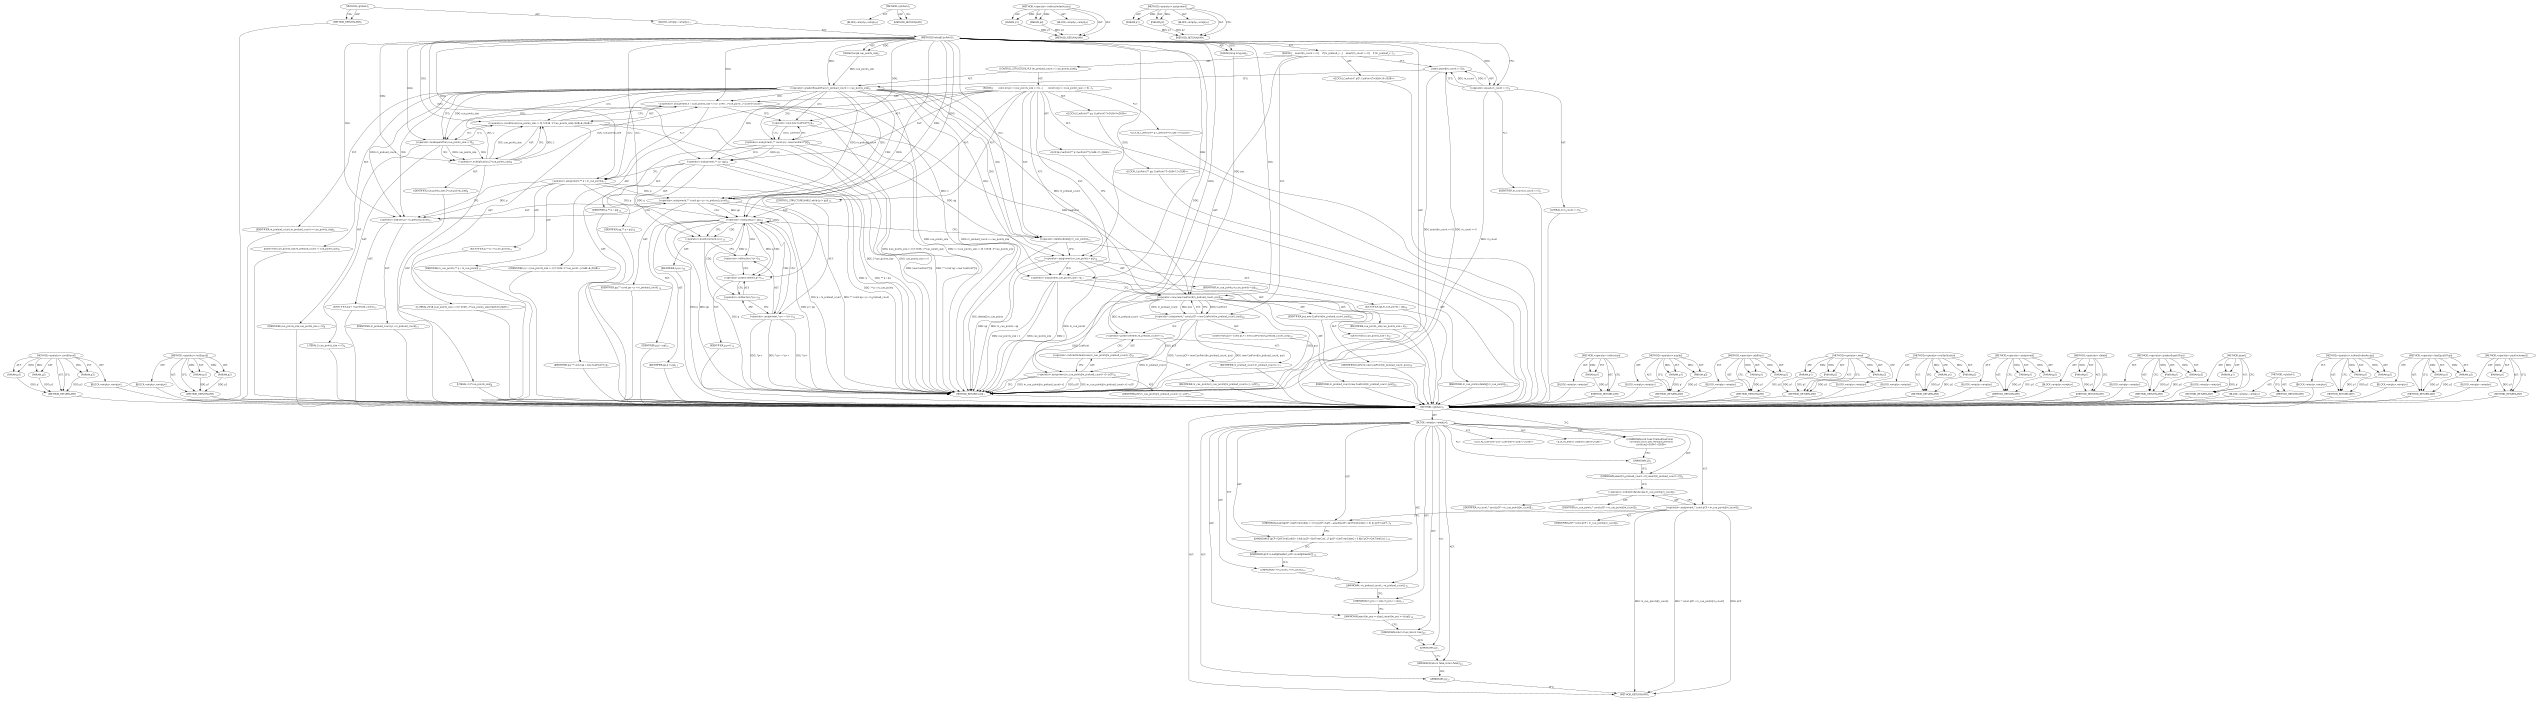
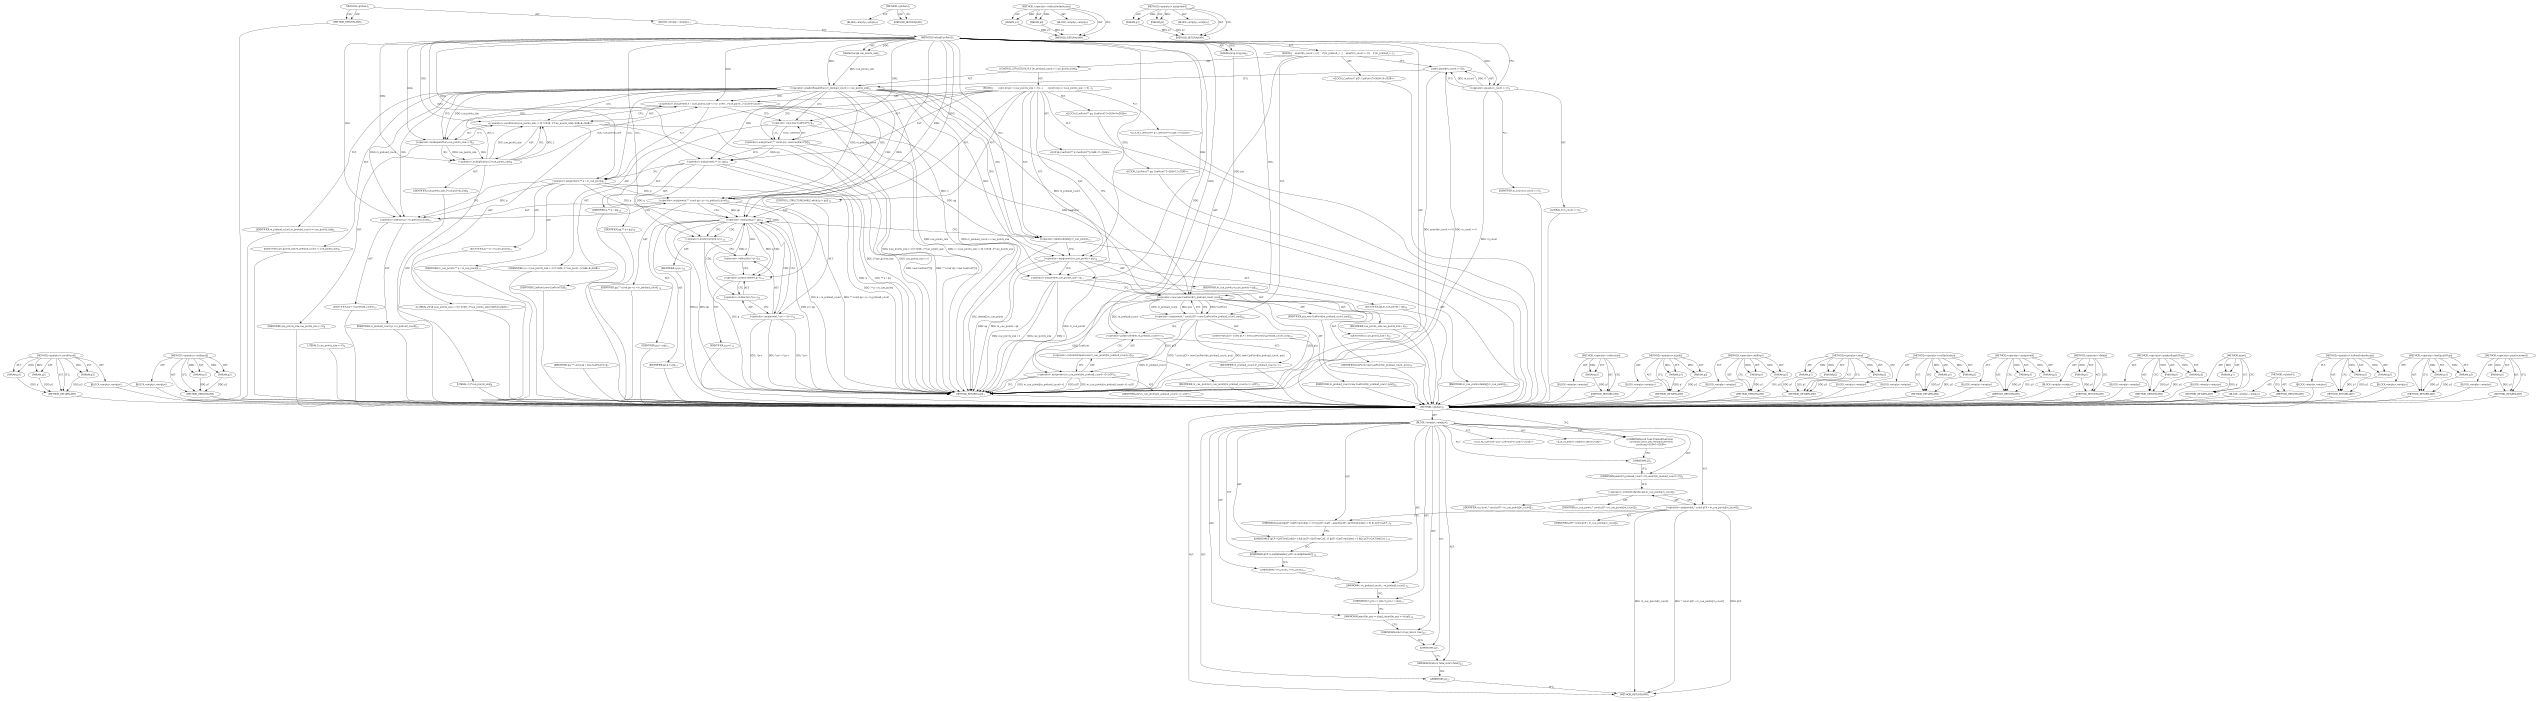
(584, 211) -> none
(362, 236) -> none
none -> (543, 288)
